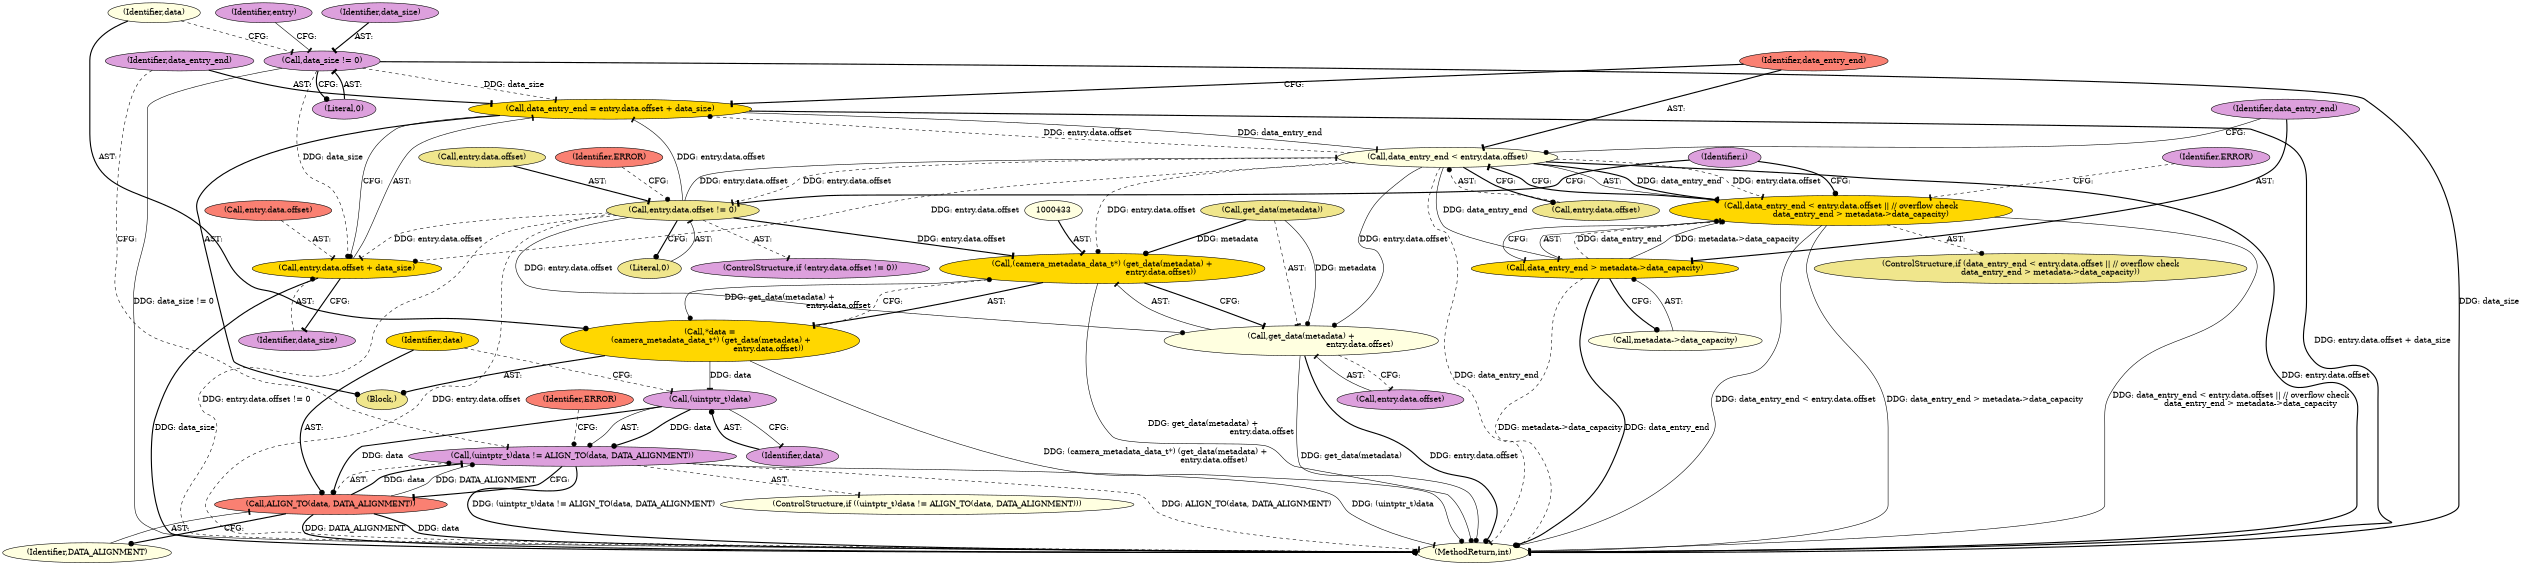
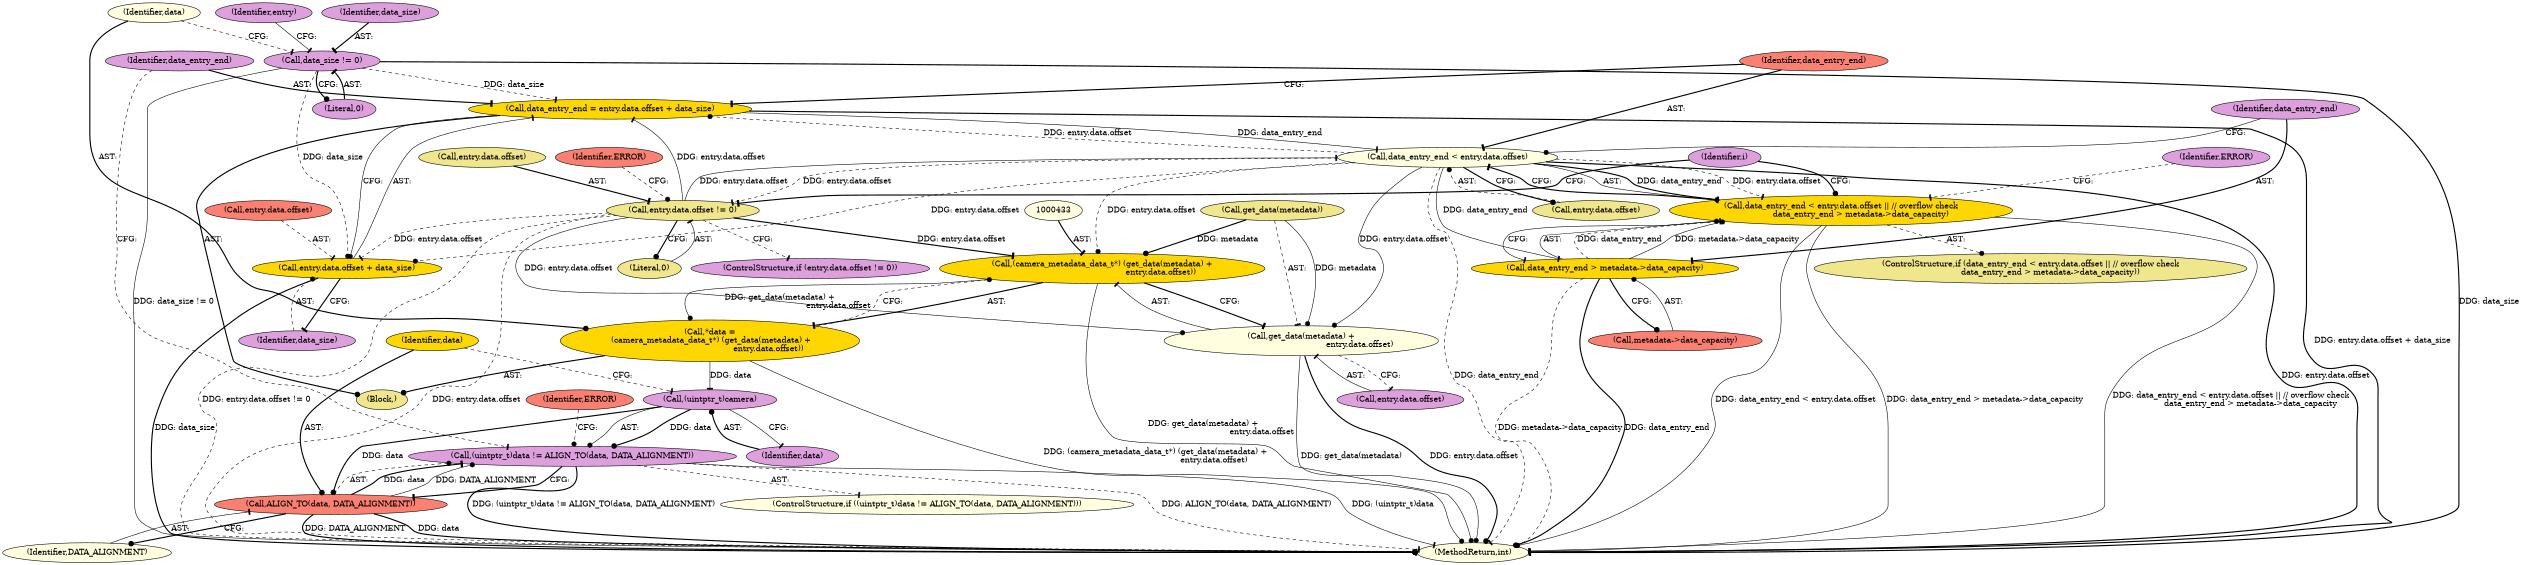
(764, 240) -> (764, 240)
(1675, 341) -> (1675, 341)
(710, 400) -> (710, 400)
